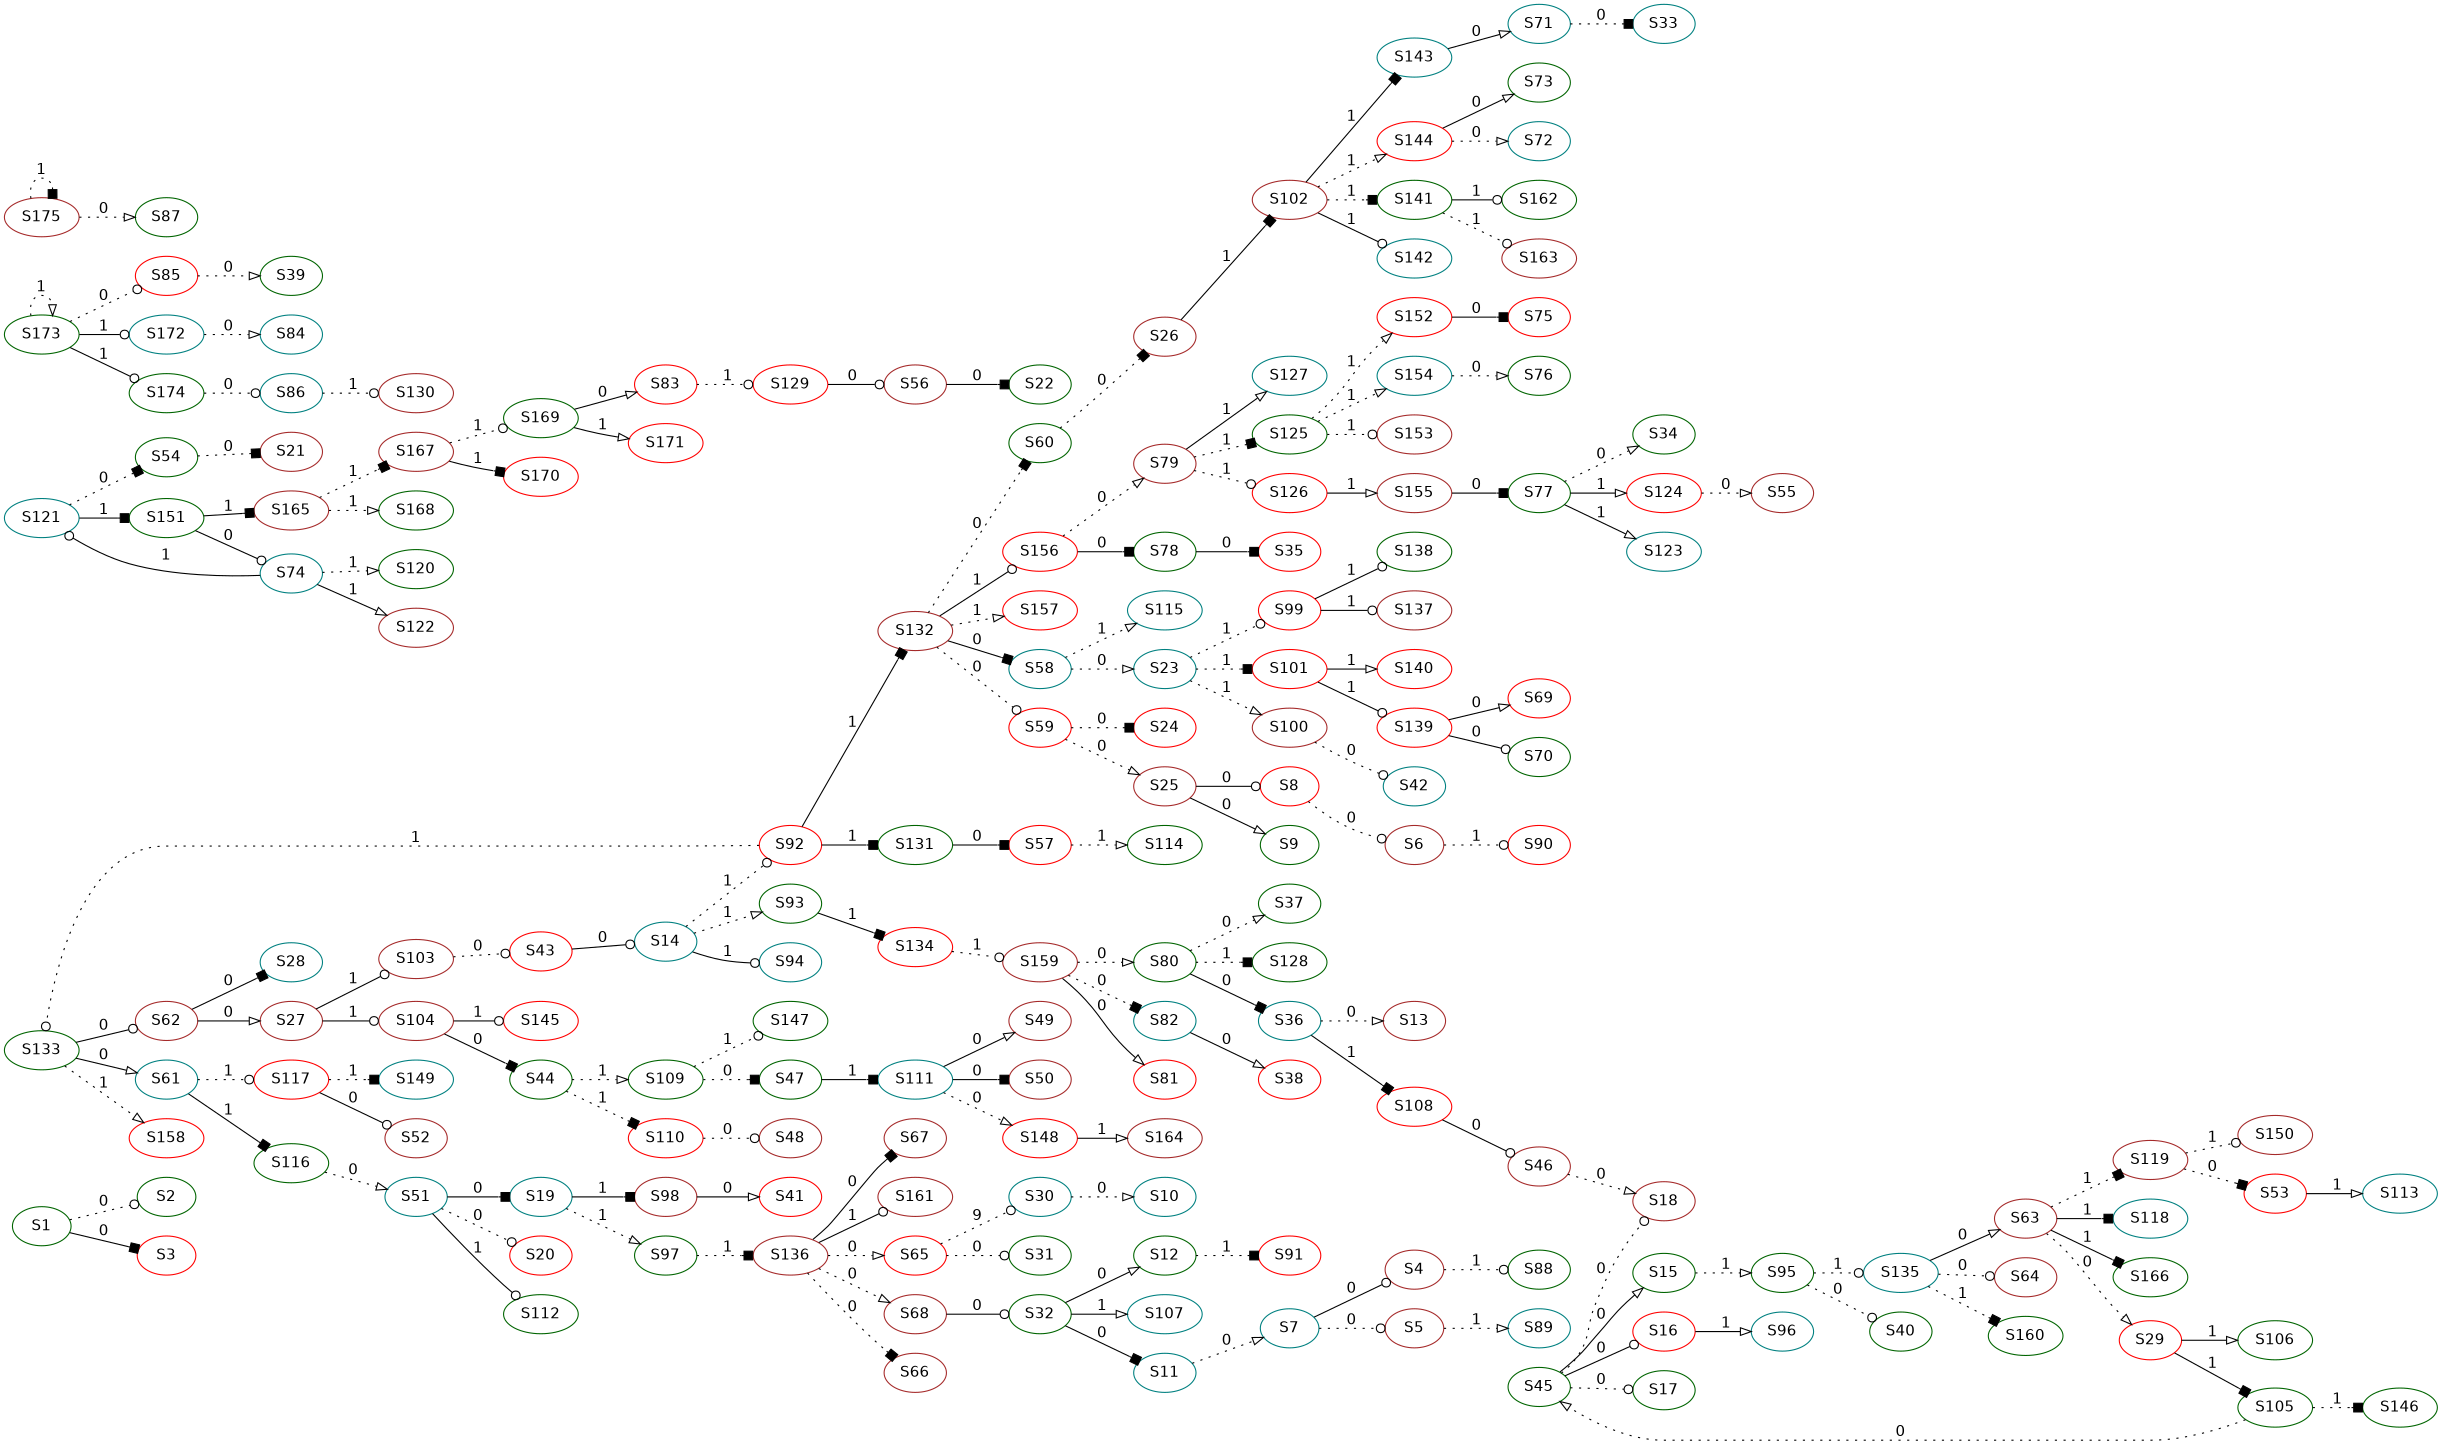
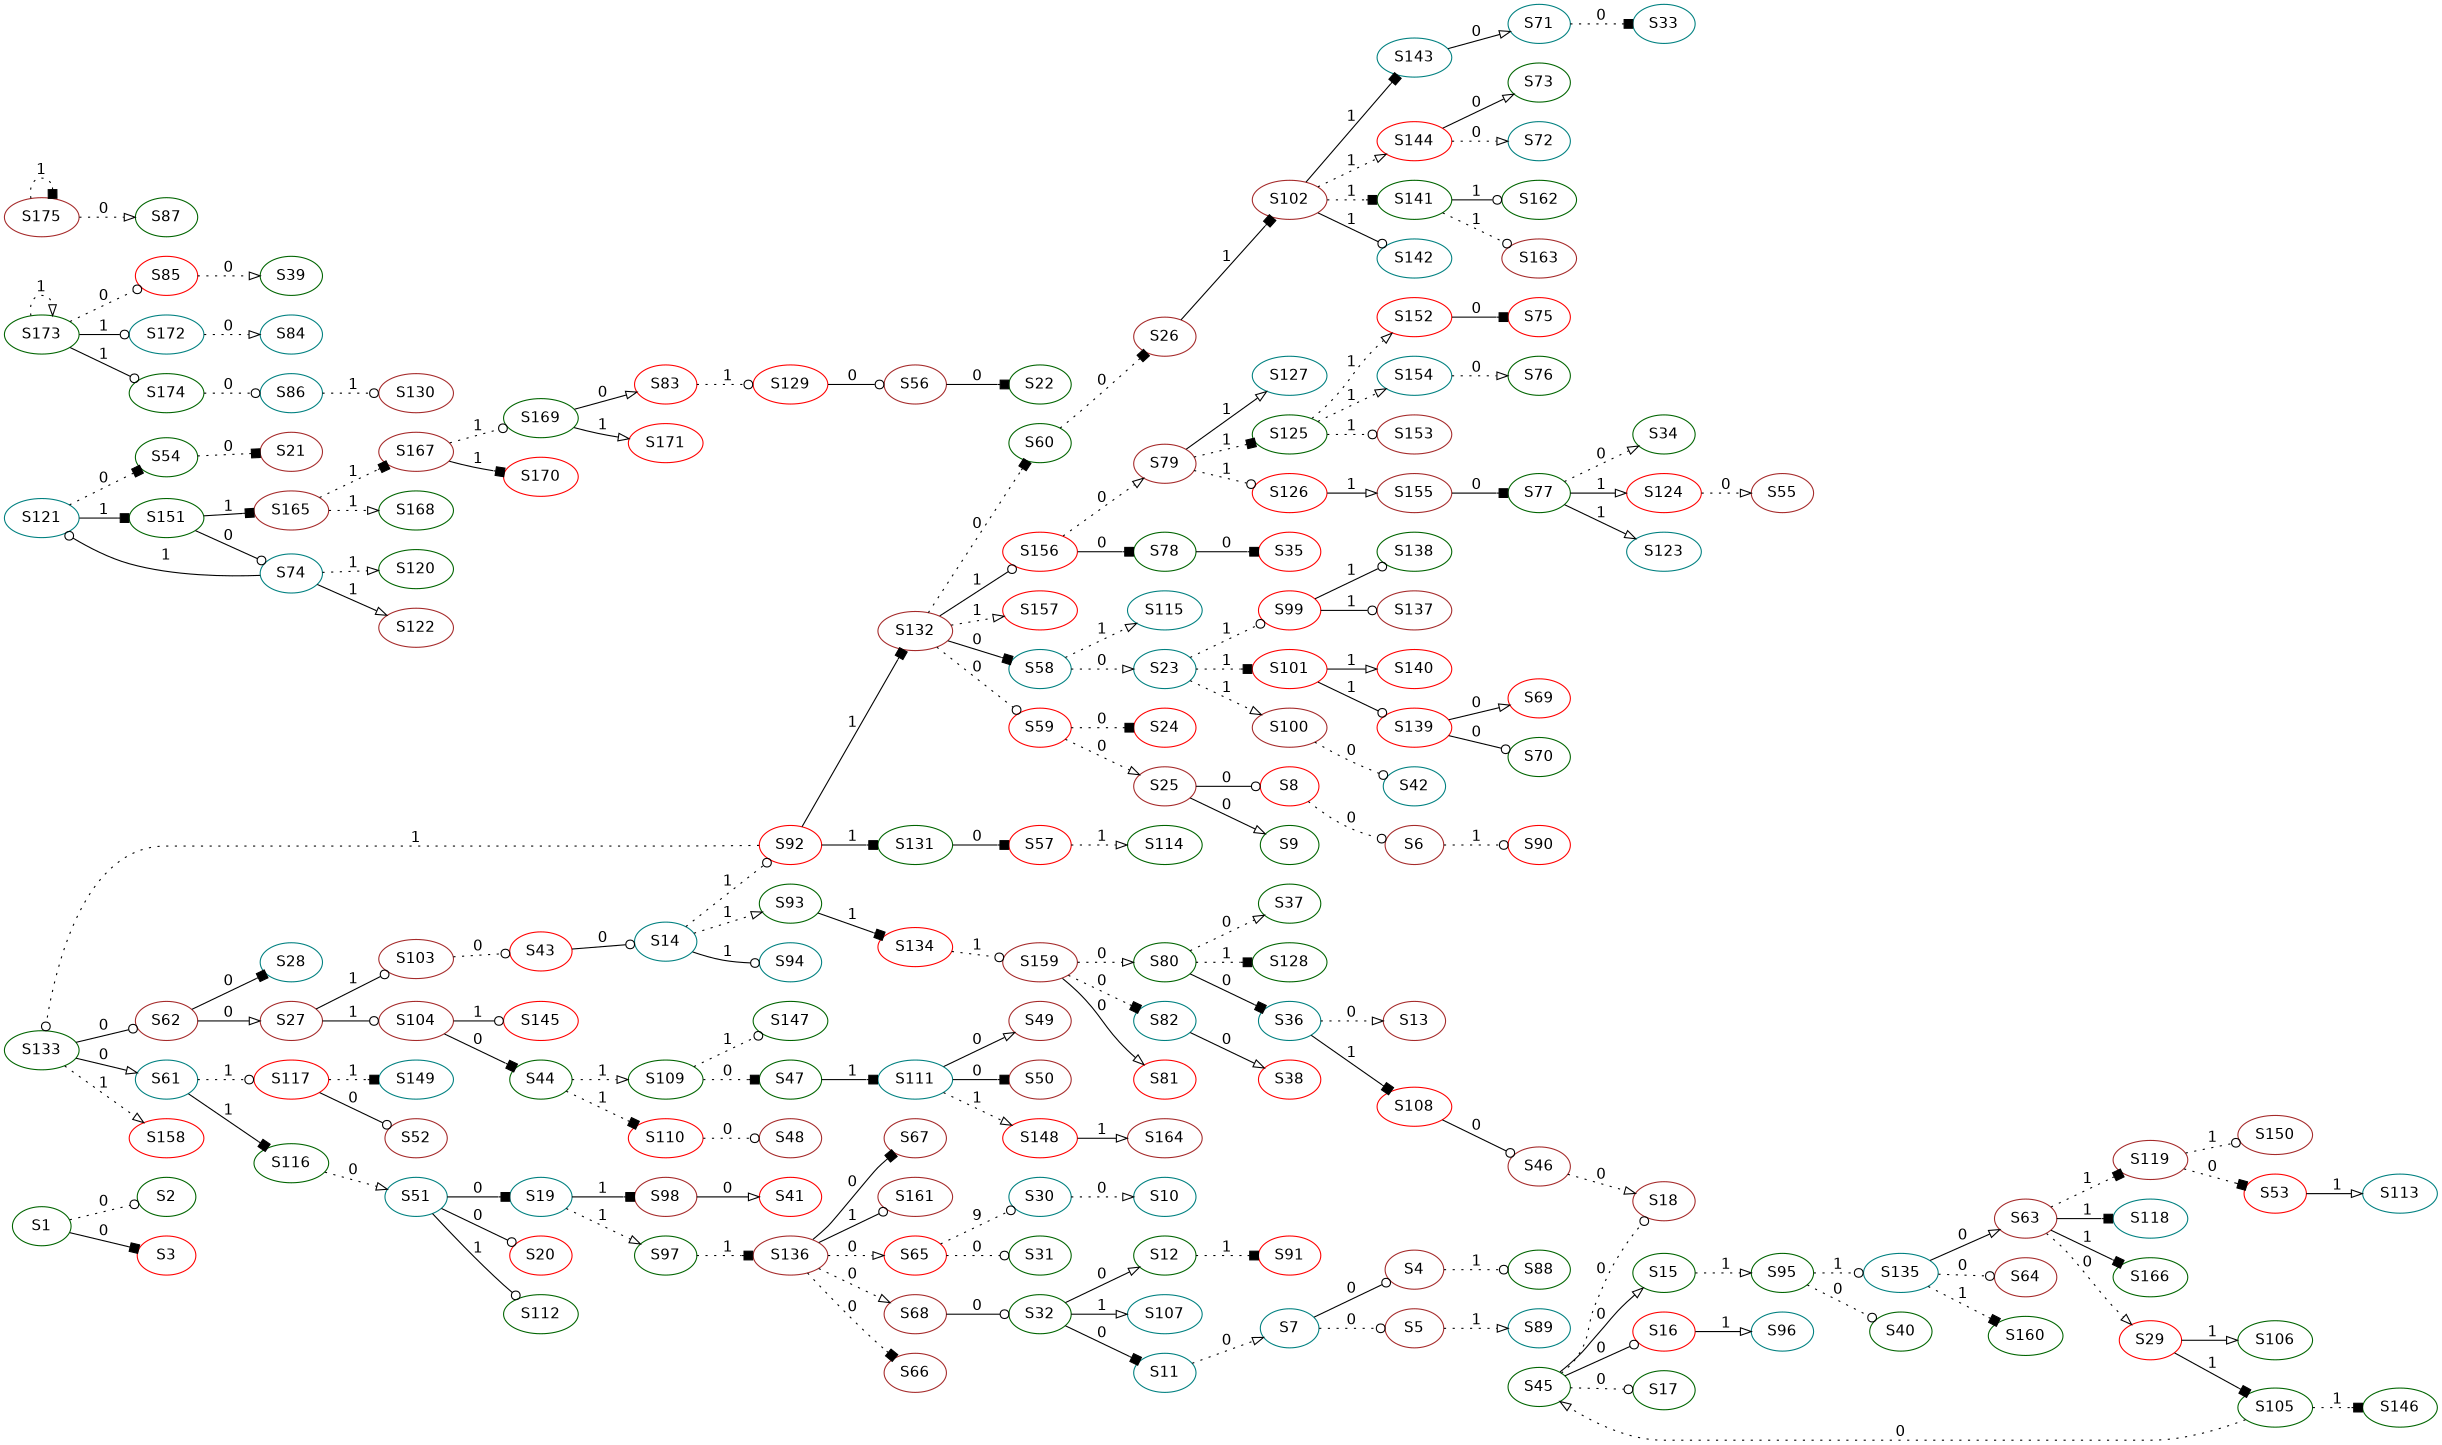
(978, 1099) -> (978, 1099)
(475, 1224) -> (475, 1224)
